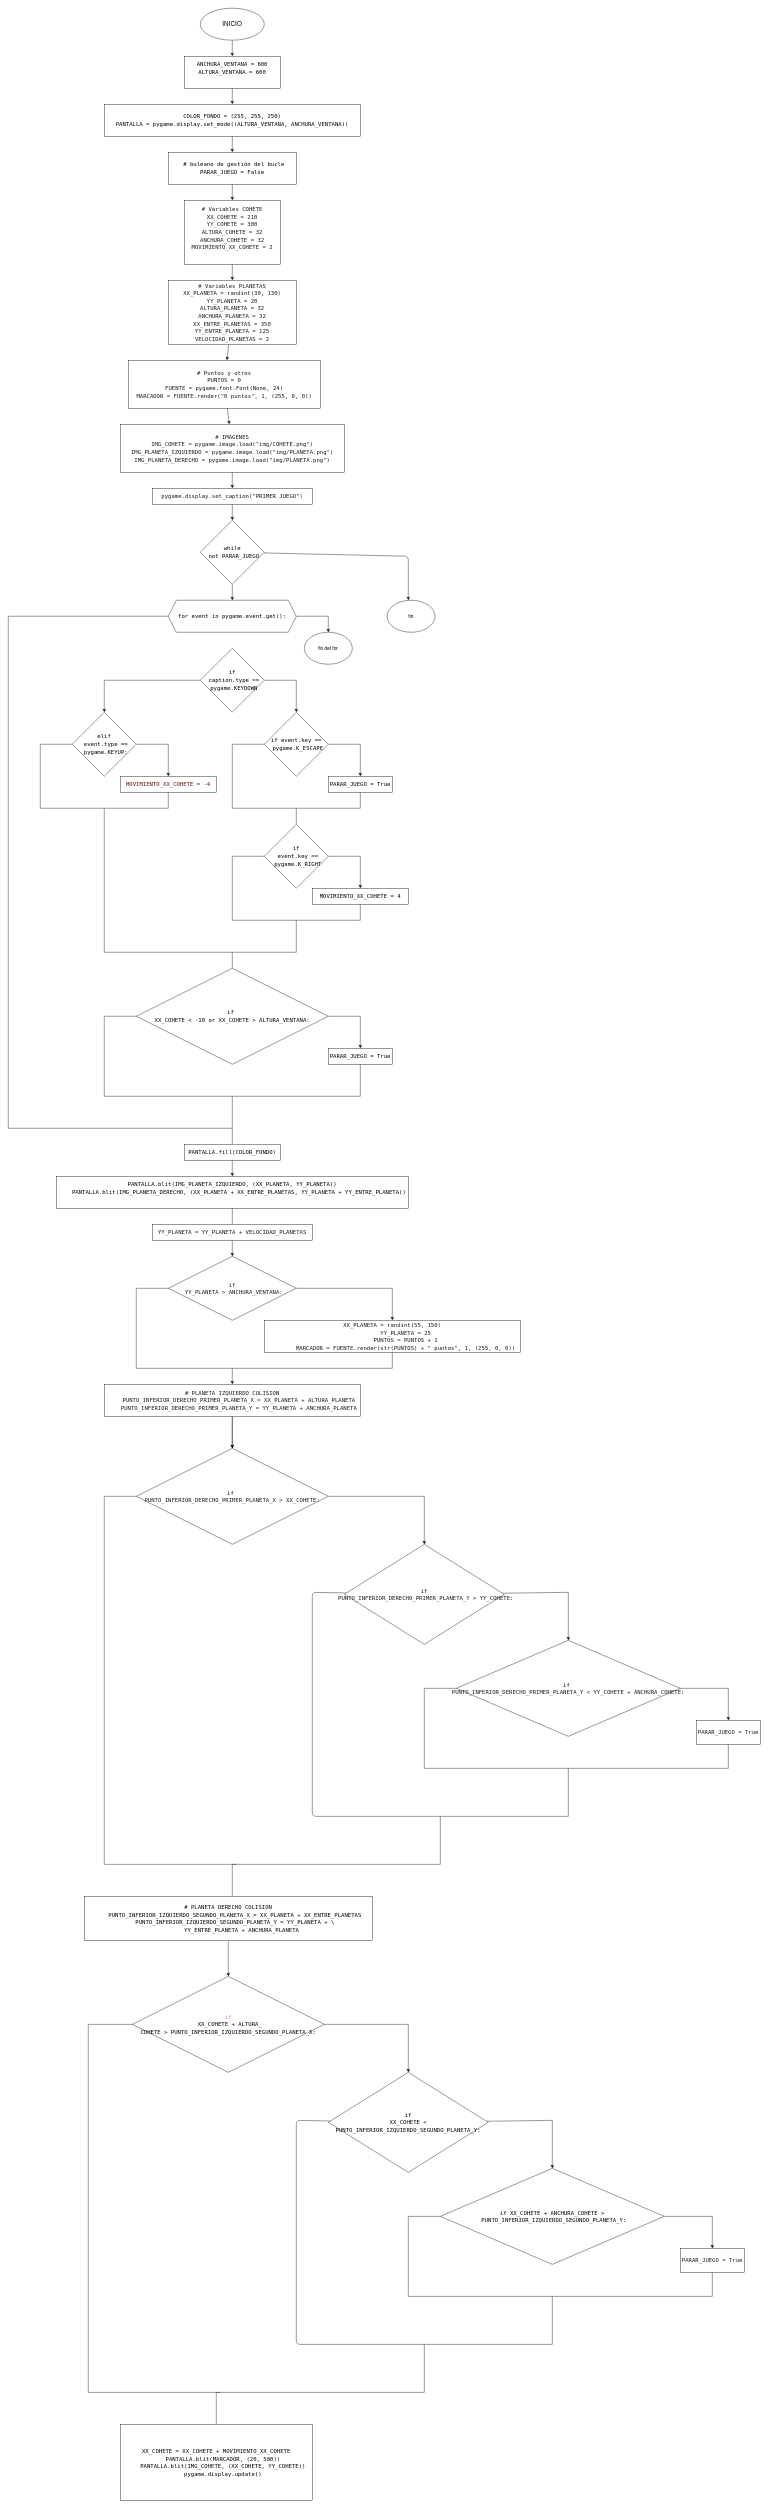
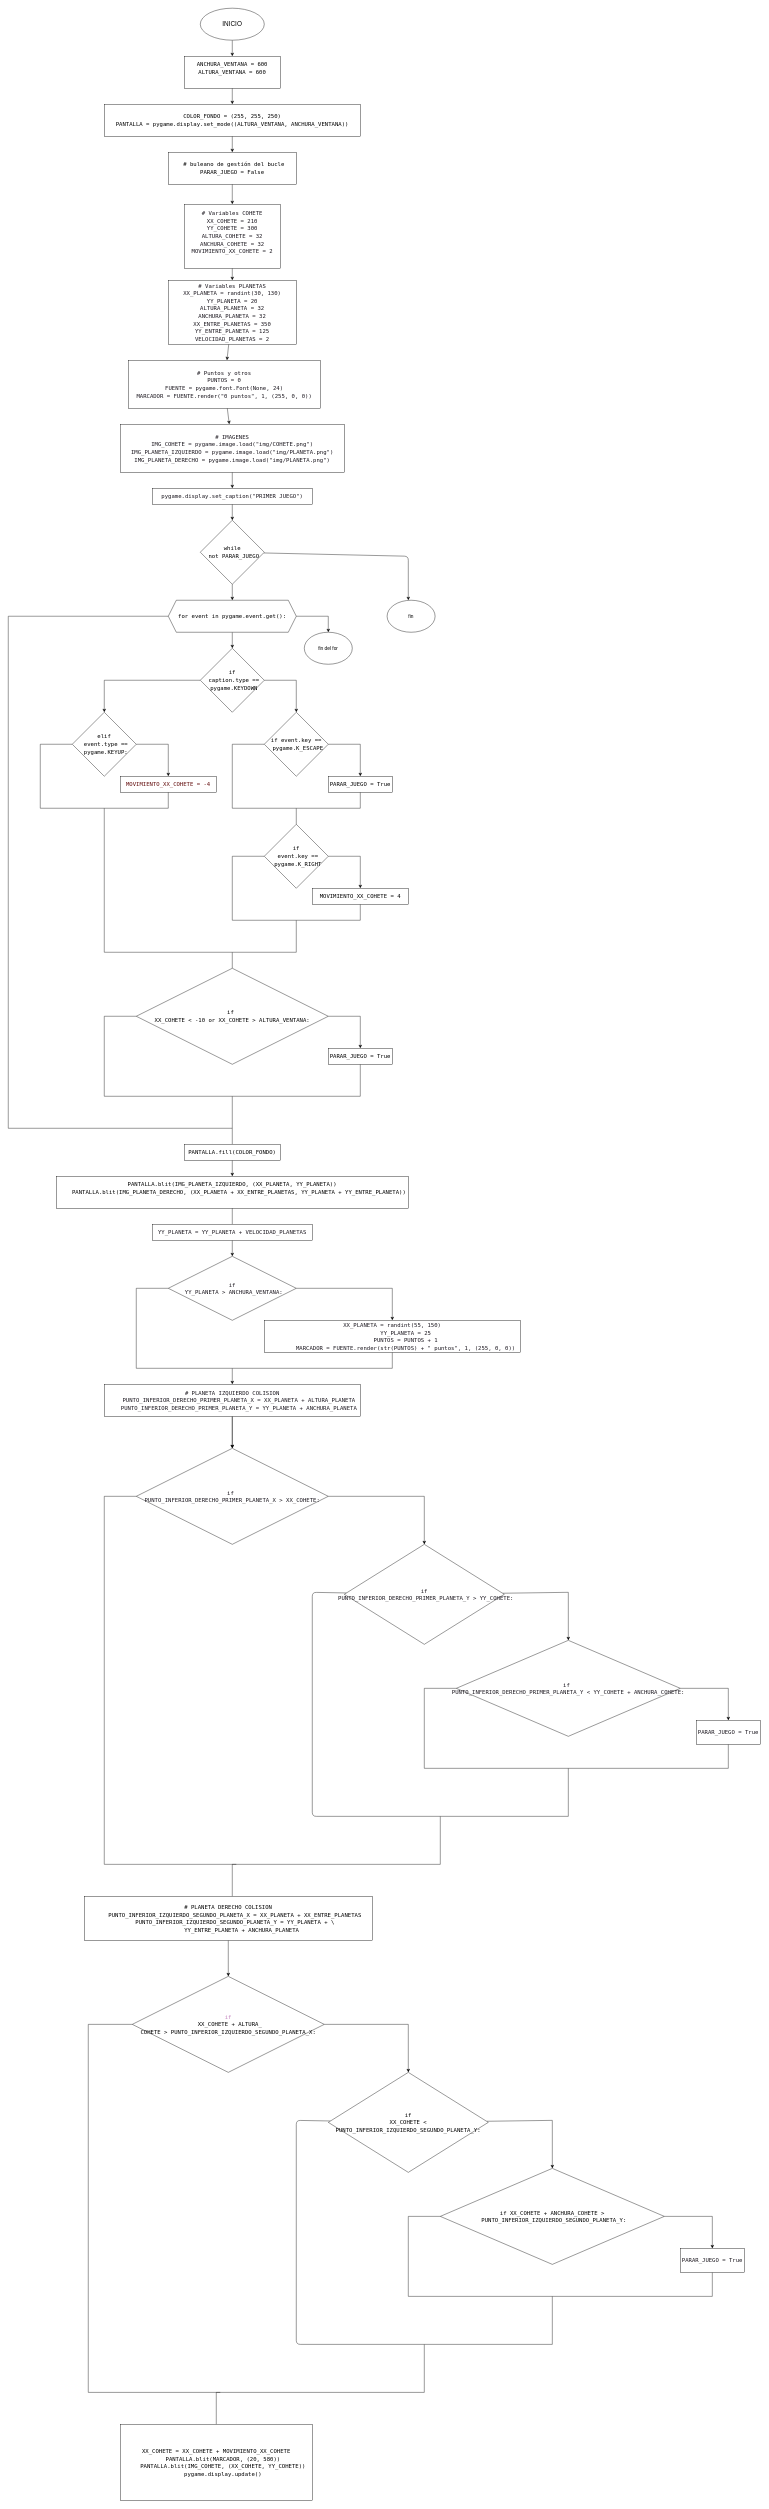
(232, 232) -> (232, 236)
none -> (232, 644)
